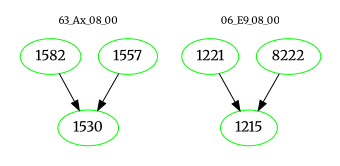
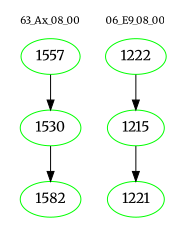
(289, 57) -> (136, 57)
(67, 88) -> (51, 159)
(227, 88) -> (136, 159)
